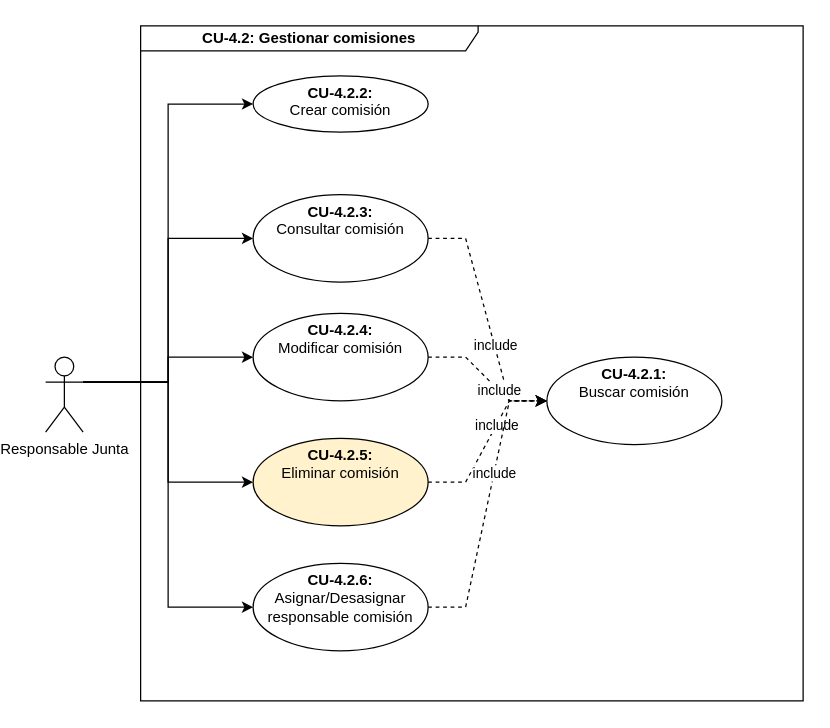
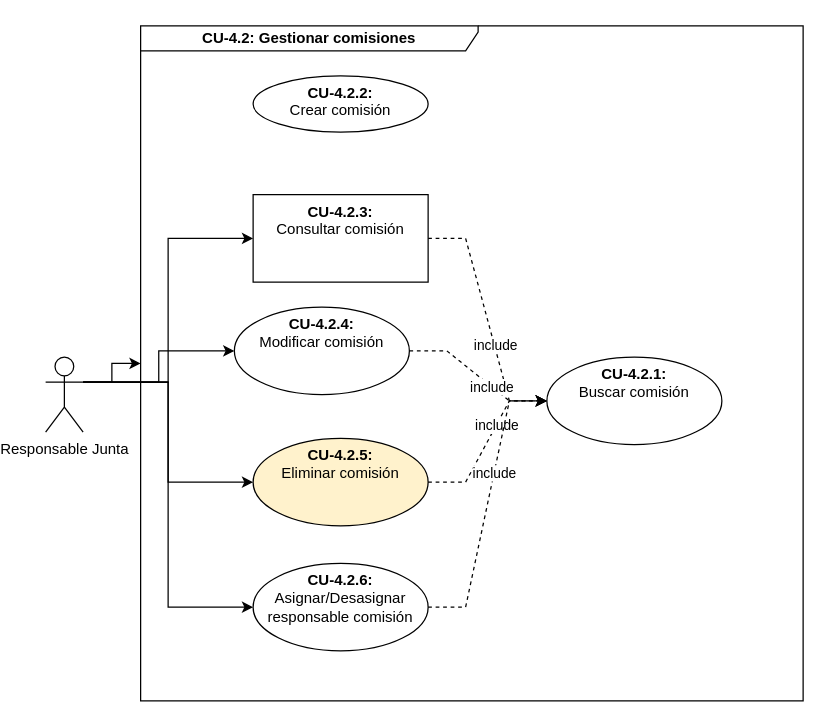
(168, 132) -> (114, 363)
(341, 238) -> (341, 238)
(341, 357) -> (322, 351)
